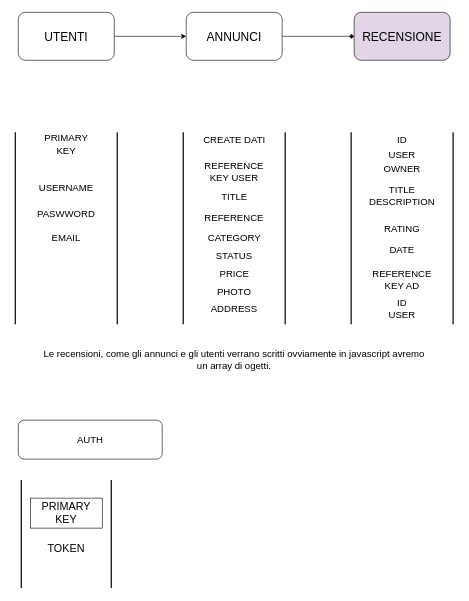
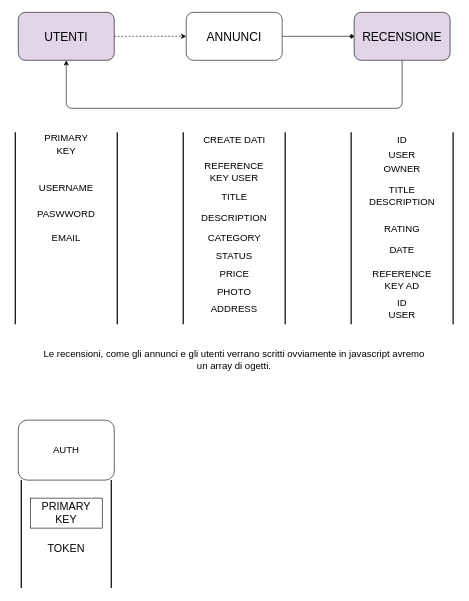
(66, 36) -> (66, 36)
(148, 36) -> (148, 36)
none -> (401, 107)
(234, 216) -> (234, 216)
(90, 440) -> (66, 450)
